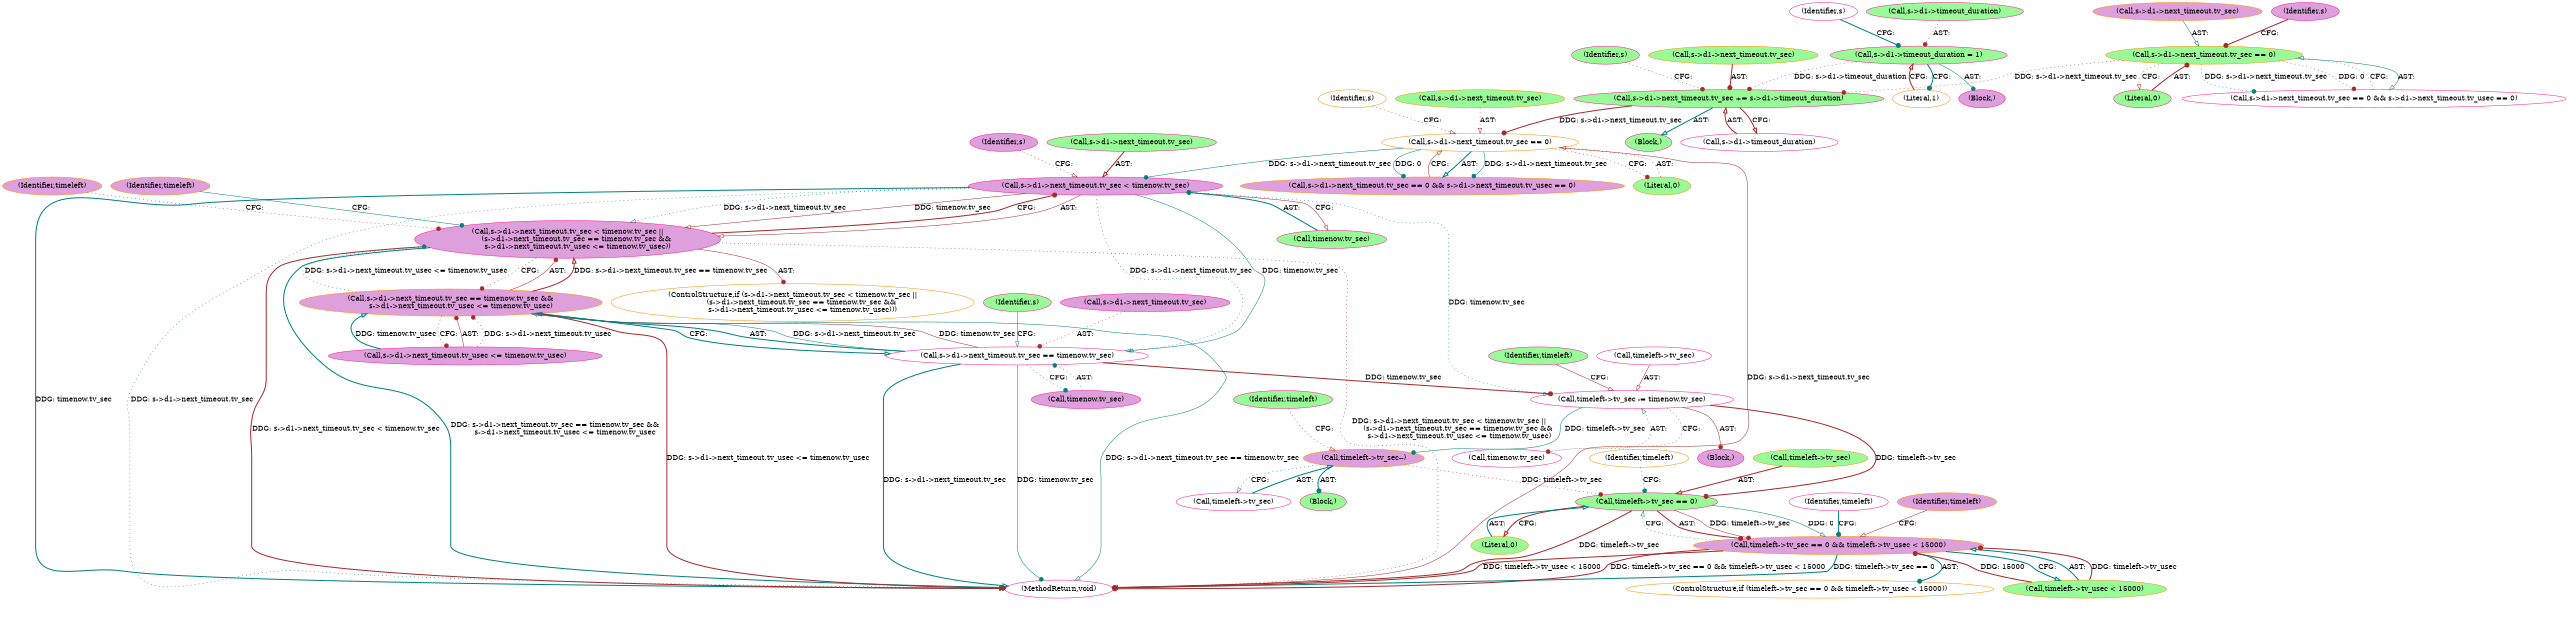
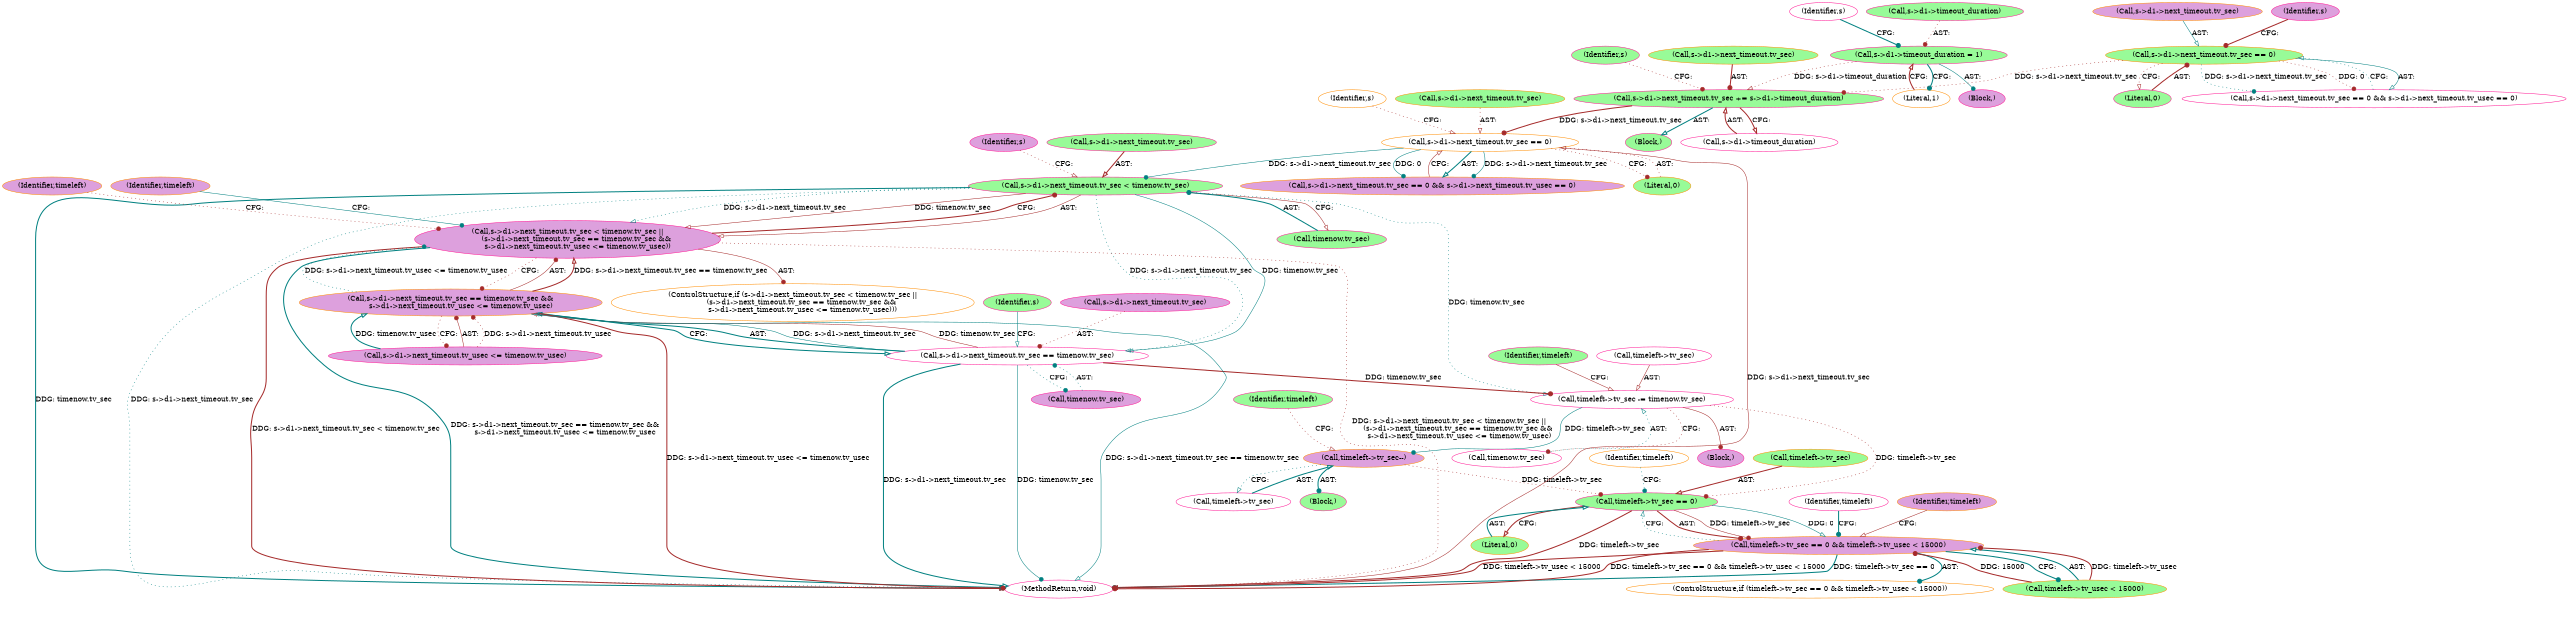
(1803, 71) -> (1803, 71)
(1096, 186) -> (1096, 186)
(1876, 457) -> (1876, 457)
(2003, 558) -> (2003, 558)
